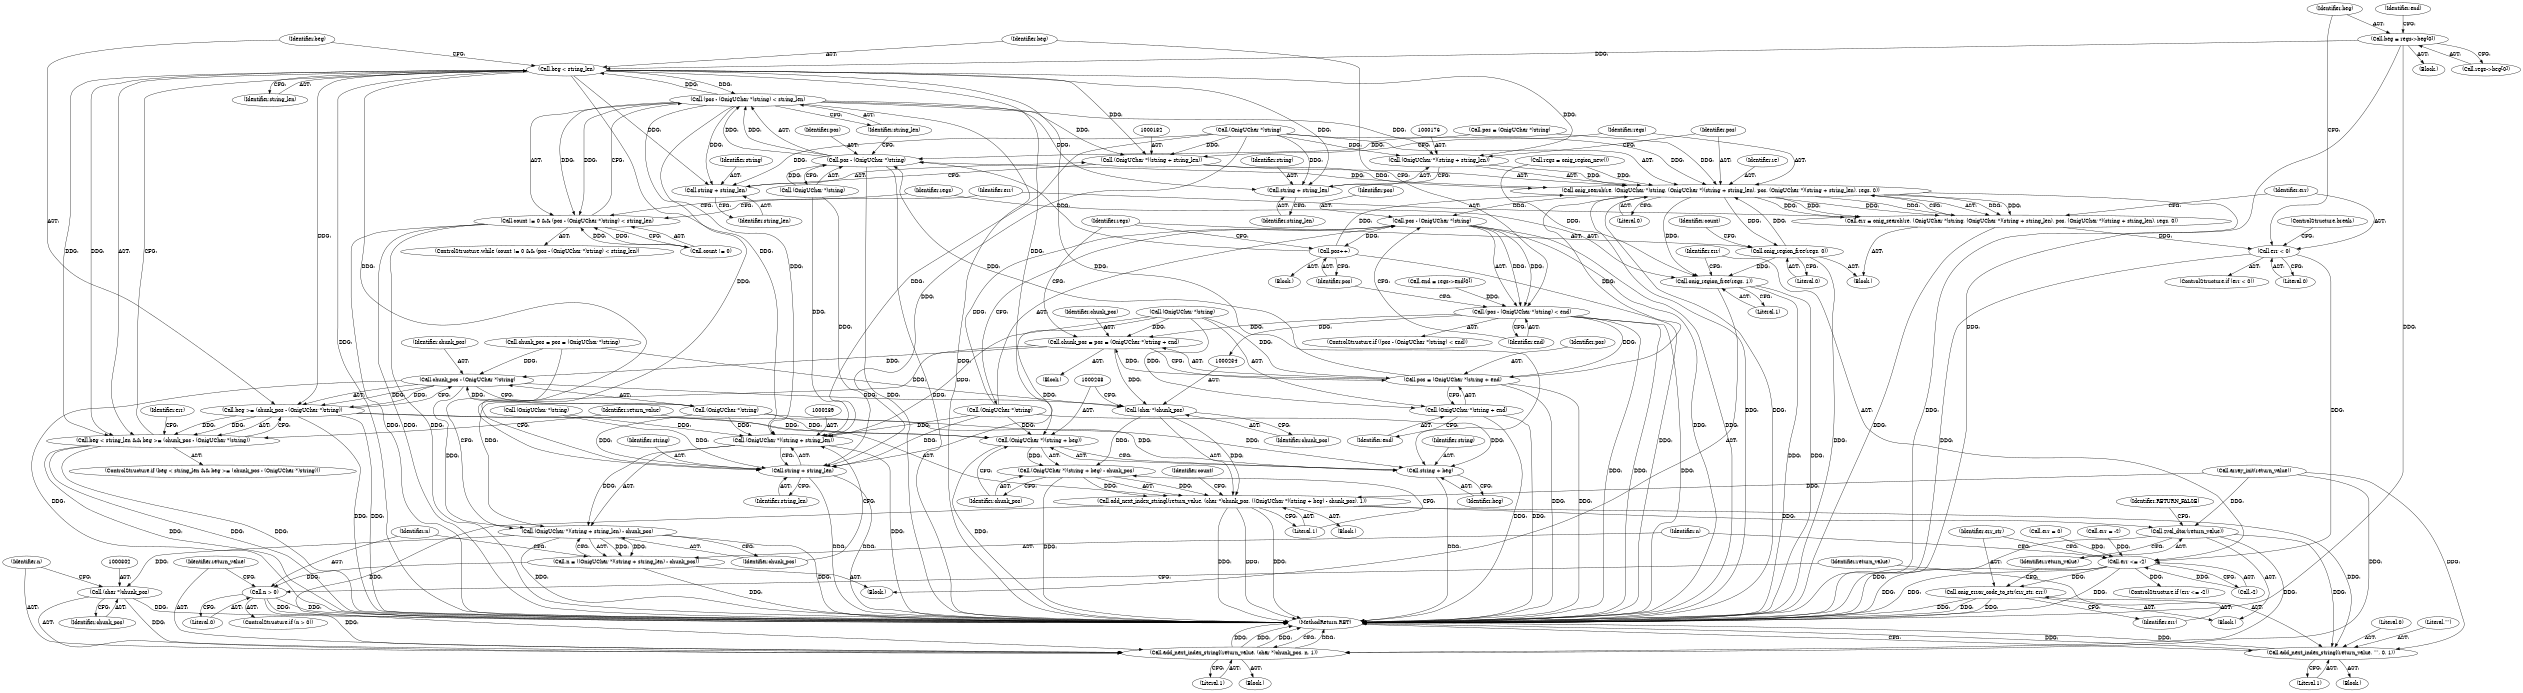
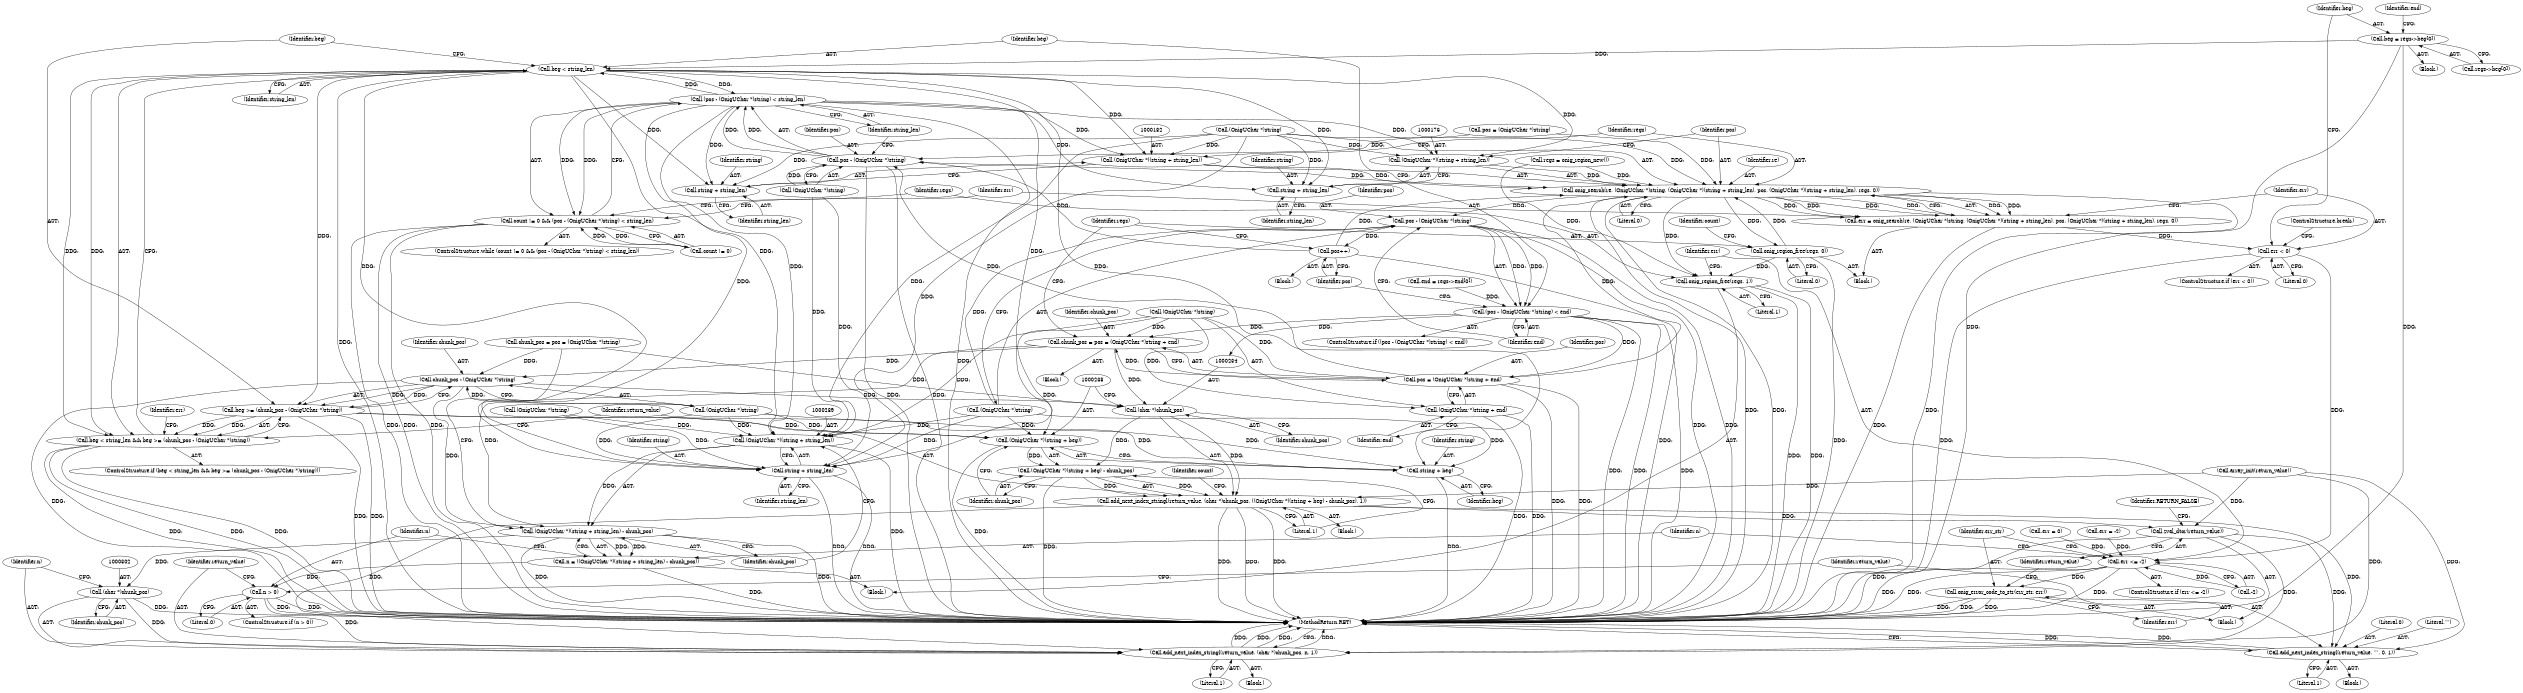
(2157, 577) -> (2157, 577)
